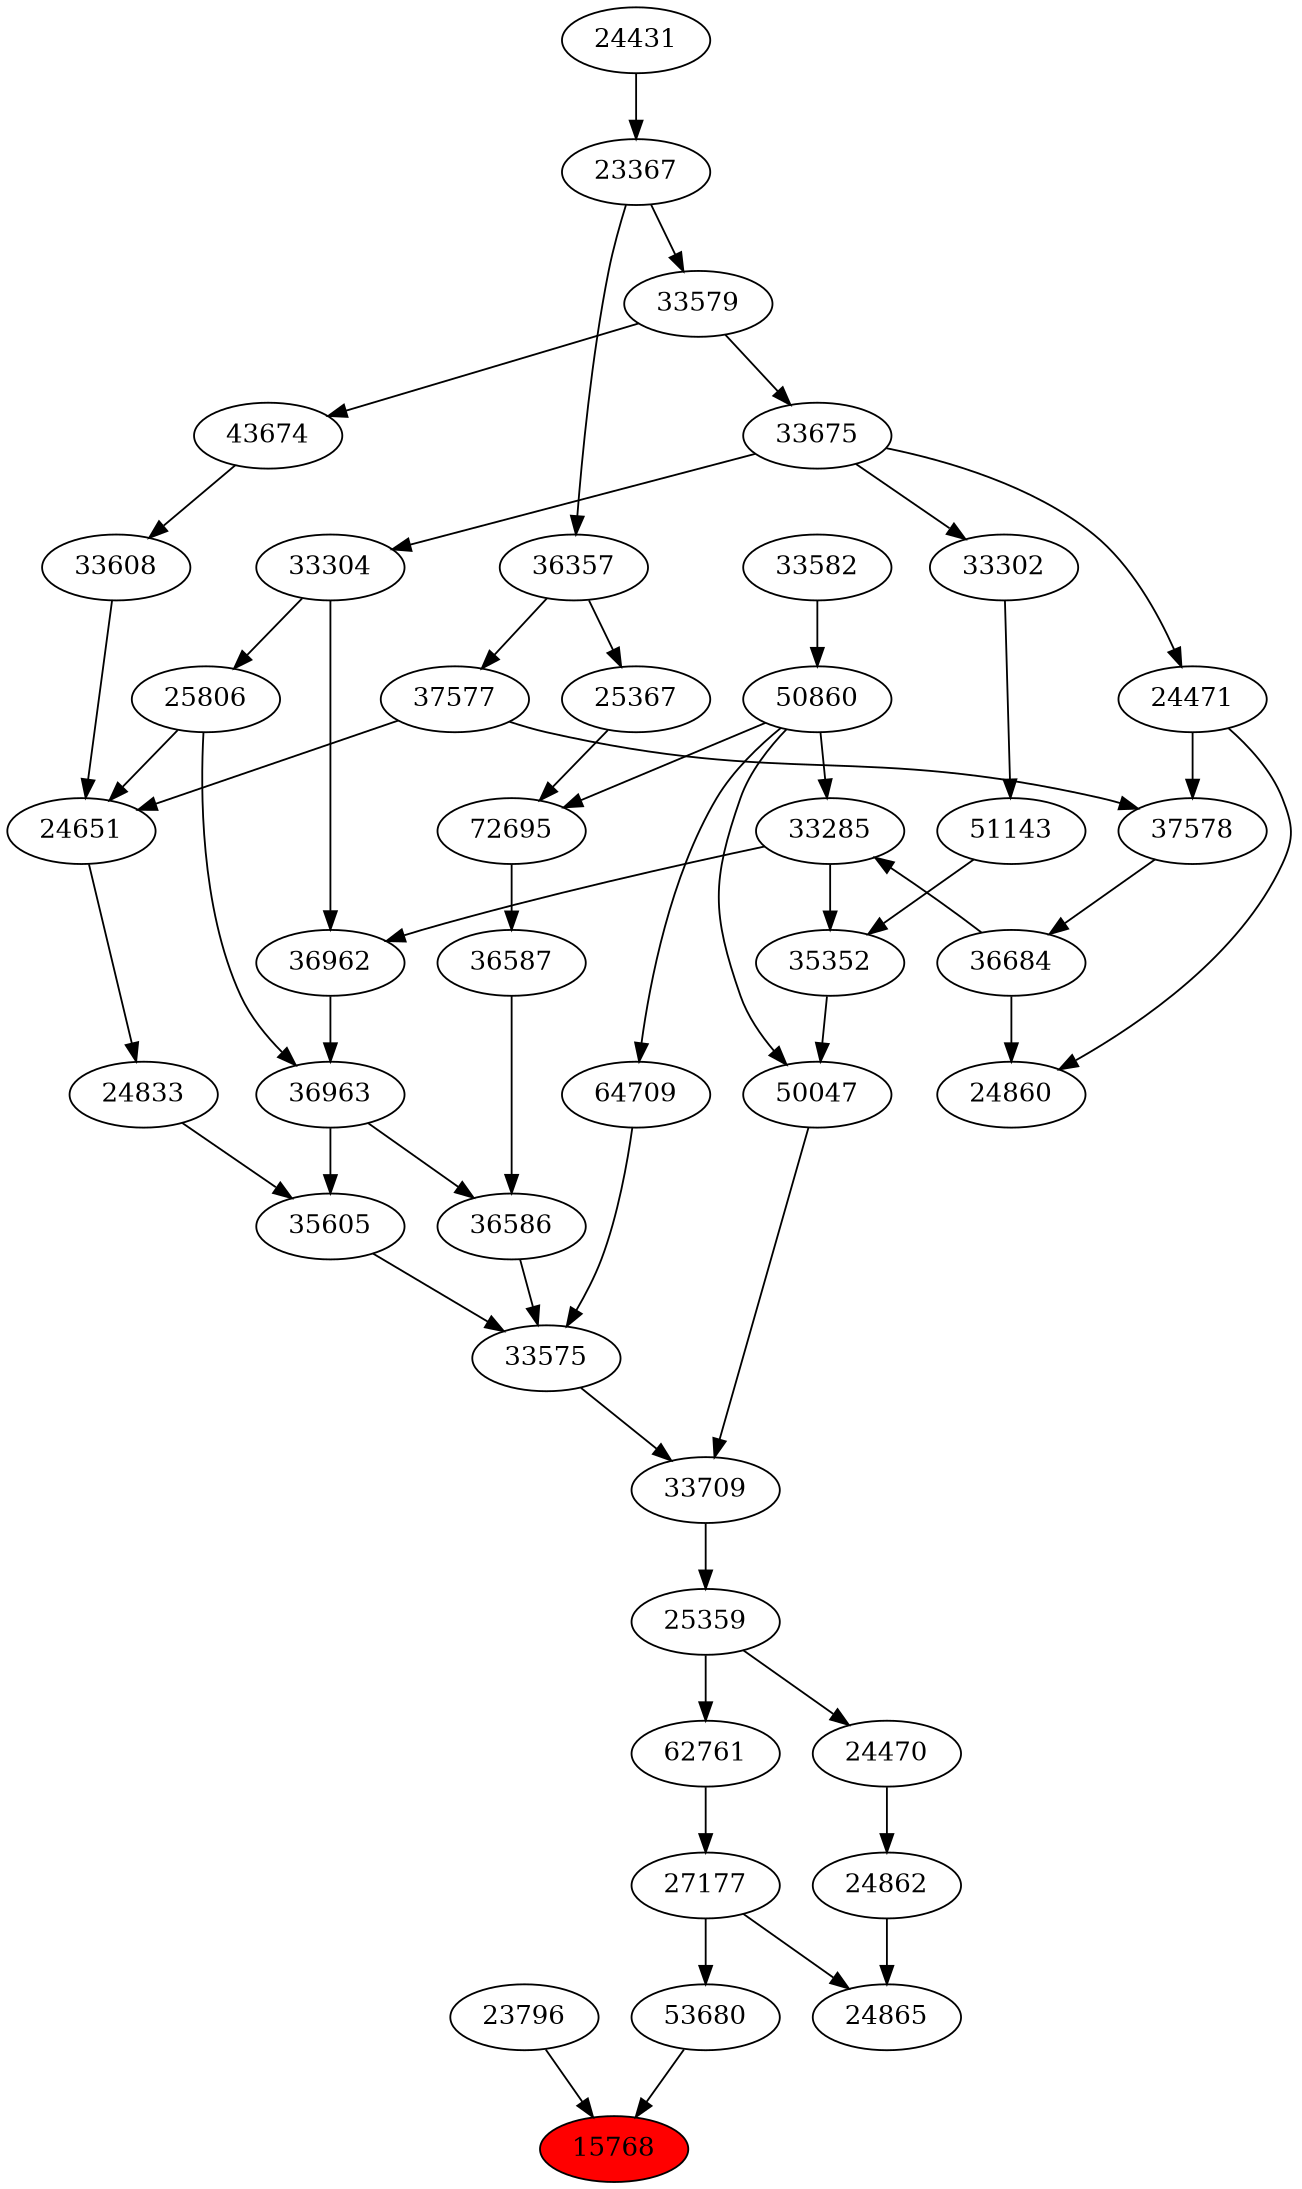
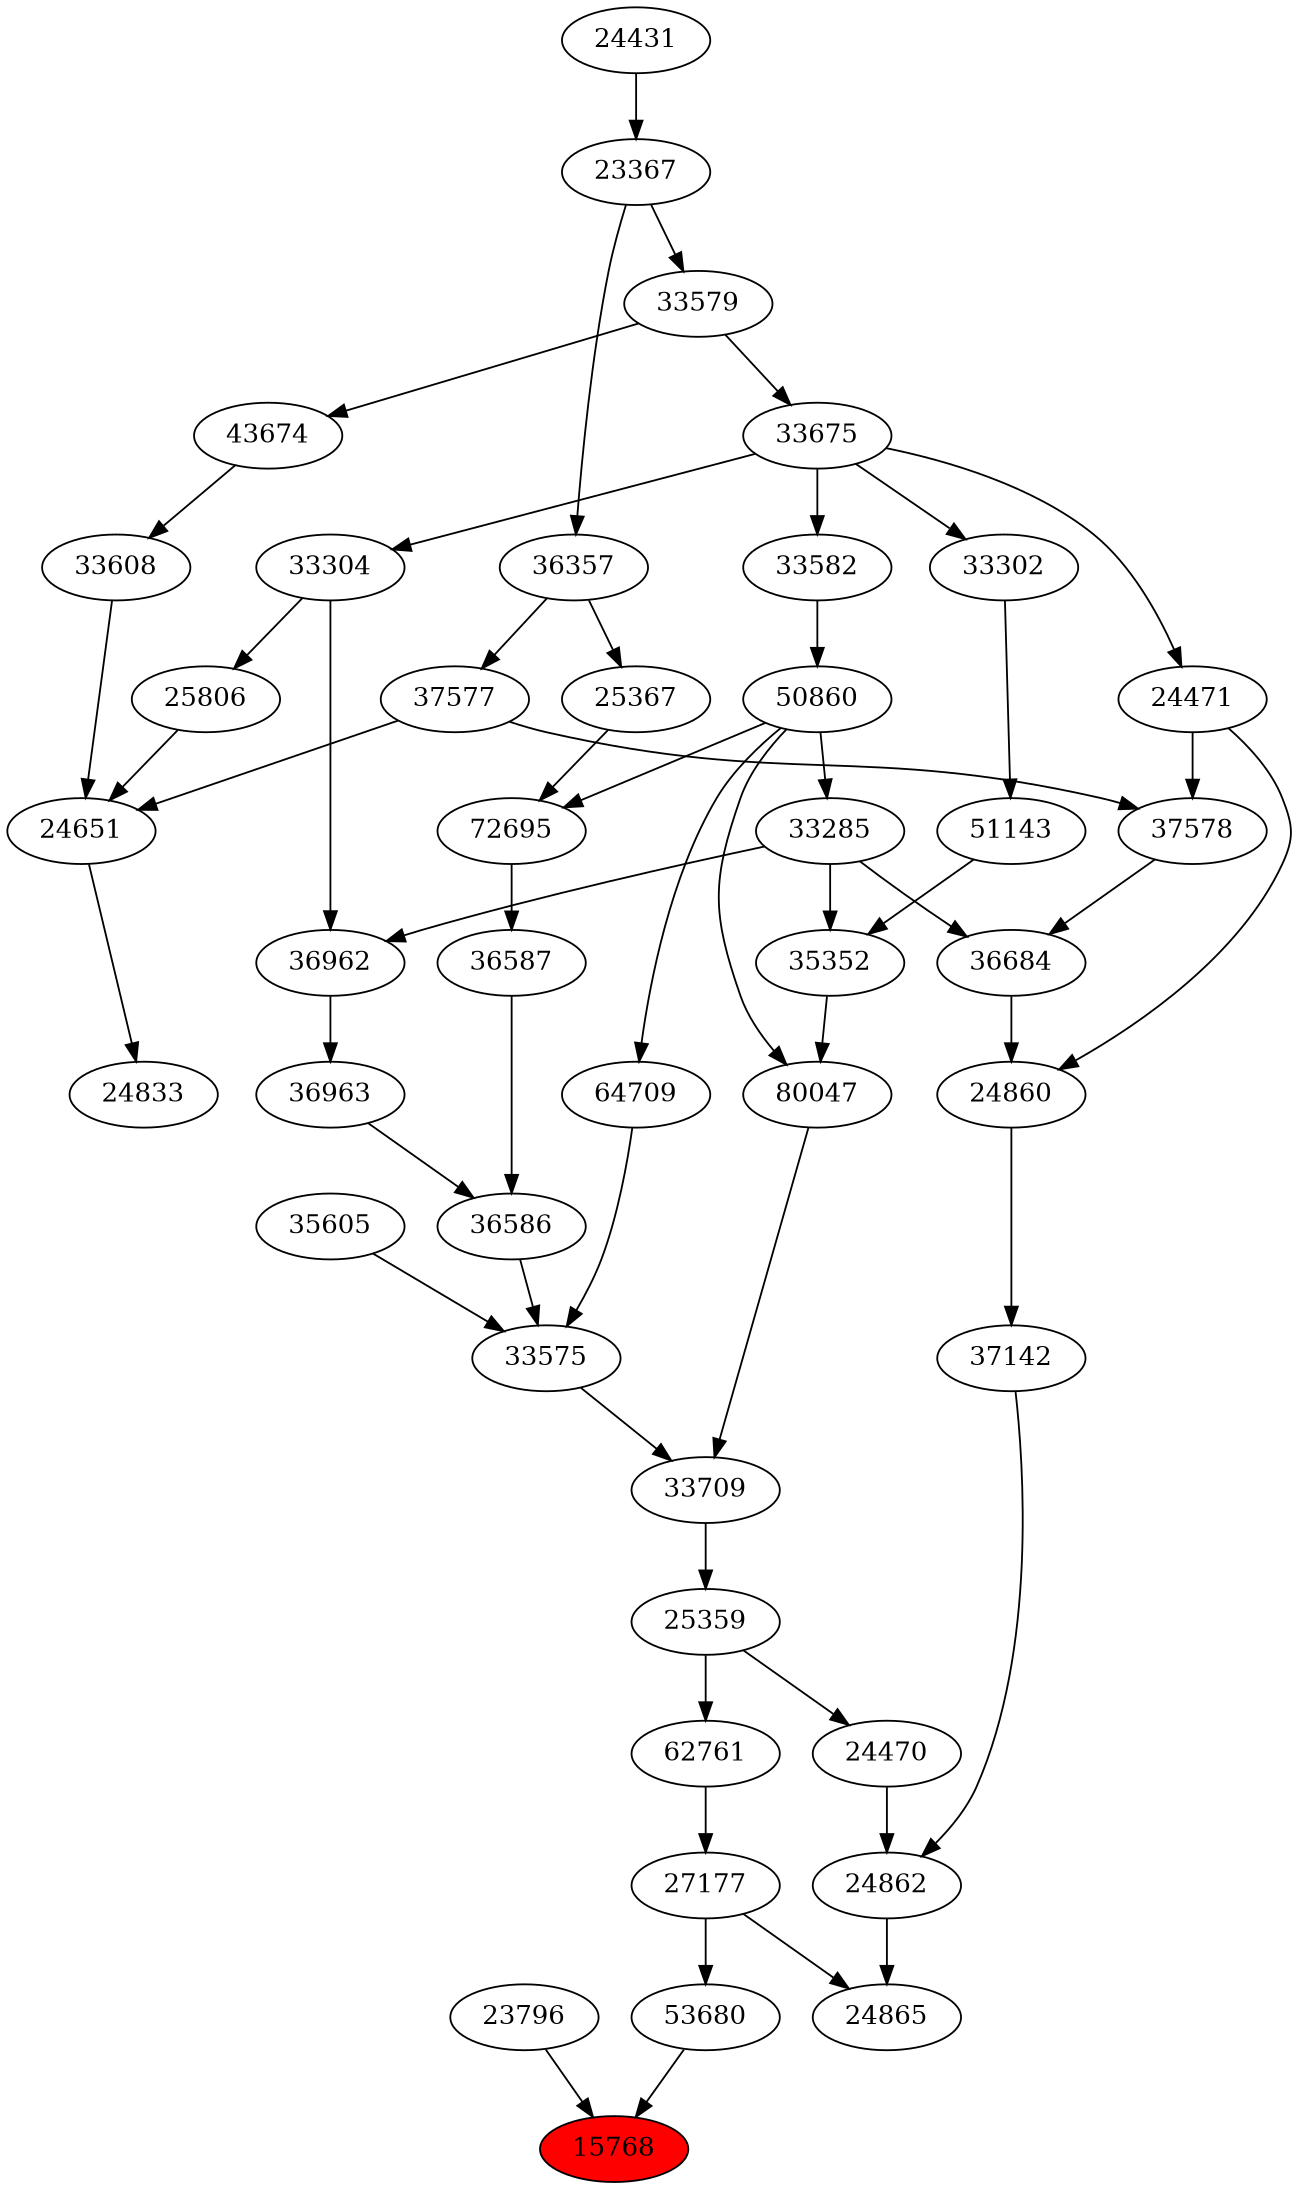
none -> (817, 493)
(213, 901) -> none
(939, 901) -> (903, 893)
(817, 1095) -> (817, 1095)
(330, 1152) -> none
(229, 1155) -> none
none -> (1011, 1358)
